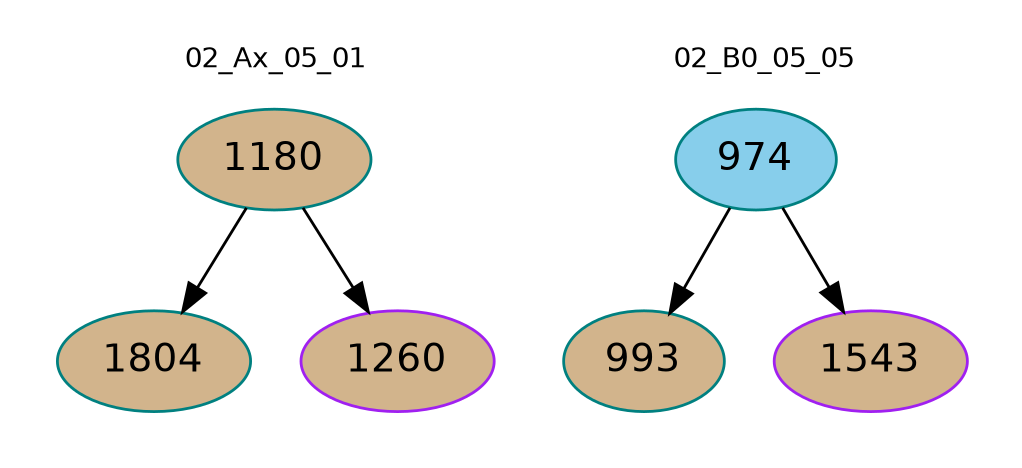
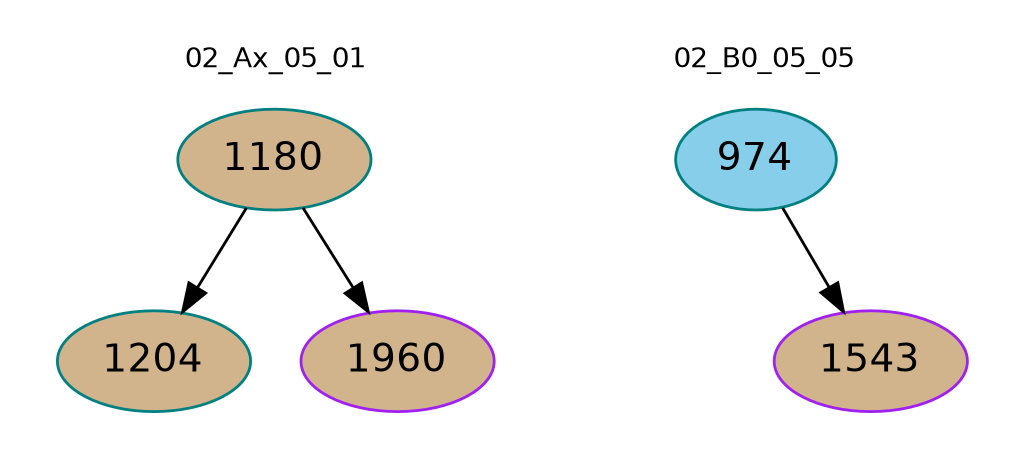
(154, 361) -> (154, 361)
(398, 361) -> (398, 361)
(644, 361) -> none
